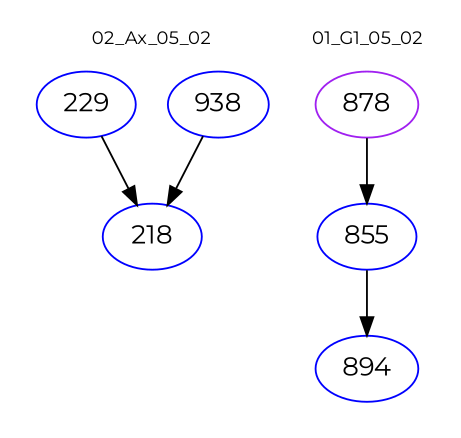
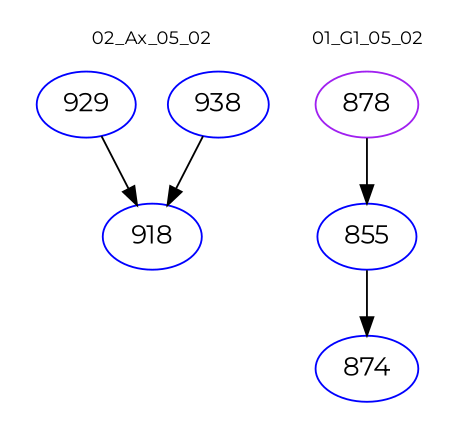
(86, 105) -> (86, 105)
(152, 237) -> (152, 237)
(367, 369) -> (367, 369)
